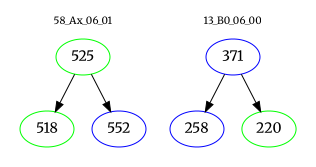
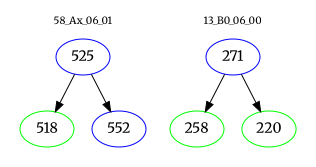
(83, 57) -> (83, 57)
(233, 57) -> (233, 57)
(197, 129) -> (197, 129)
